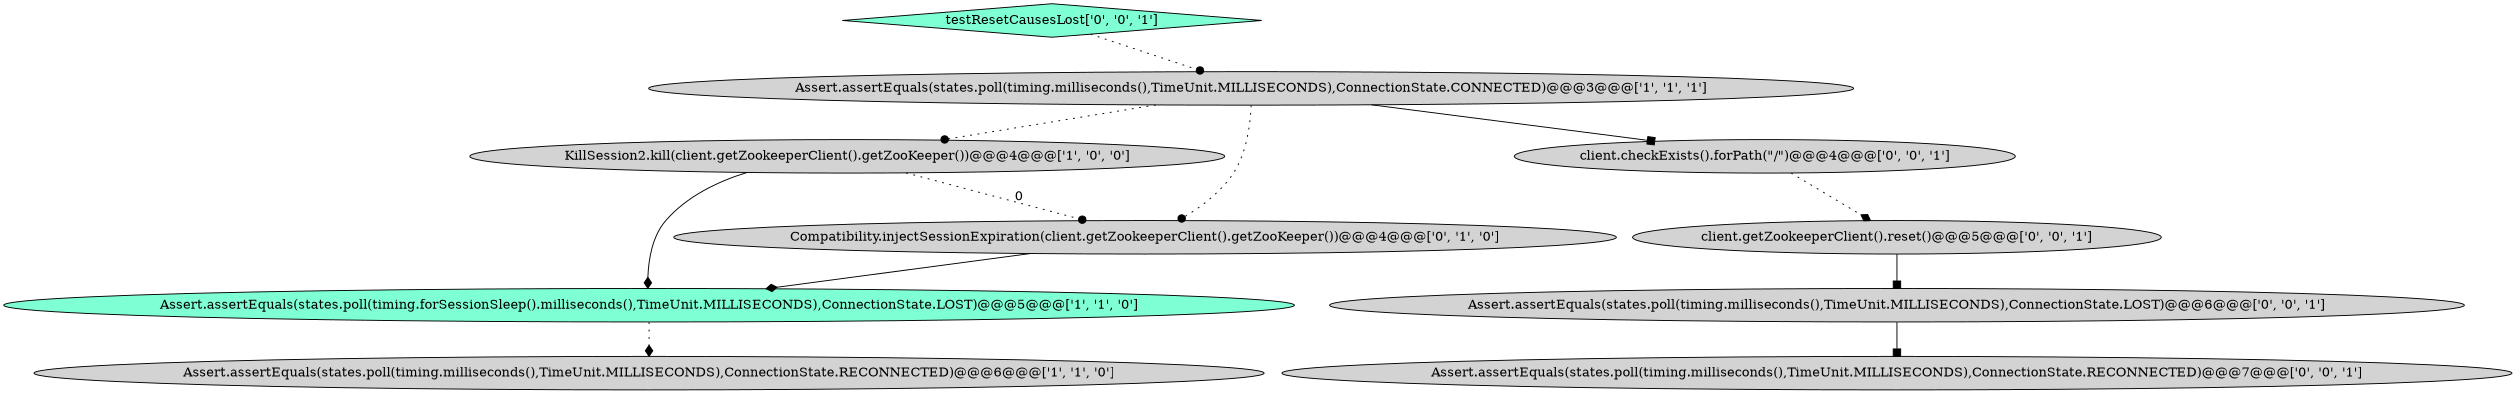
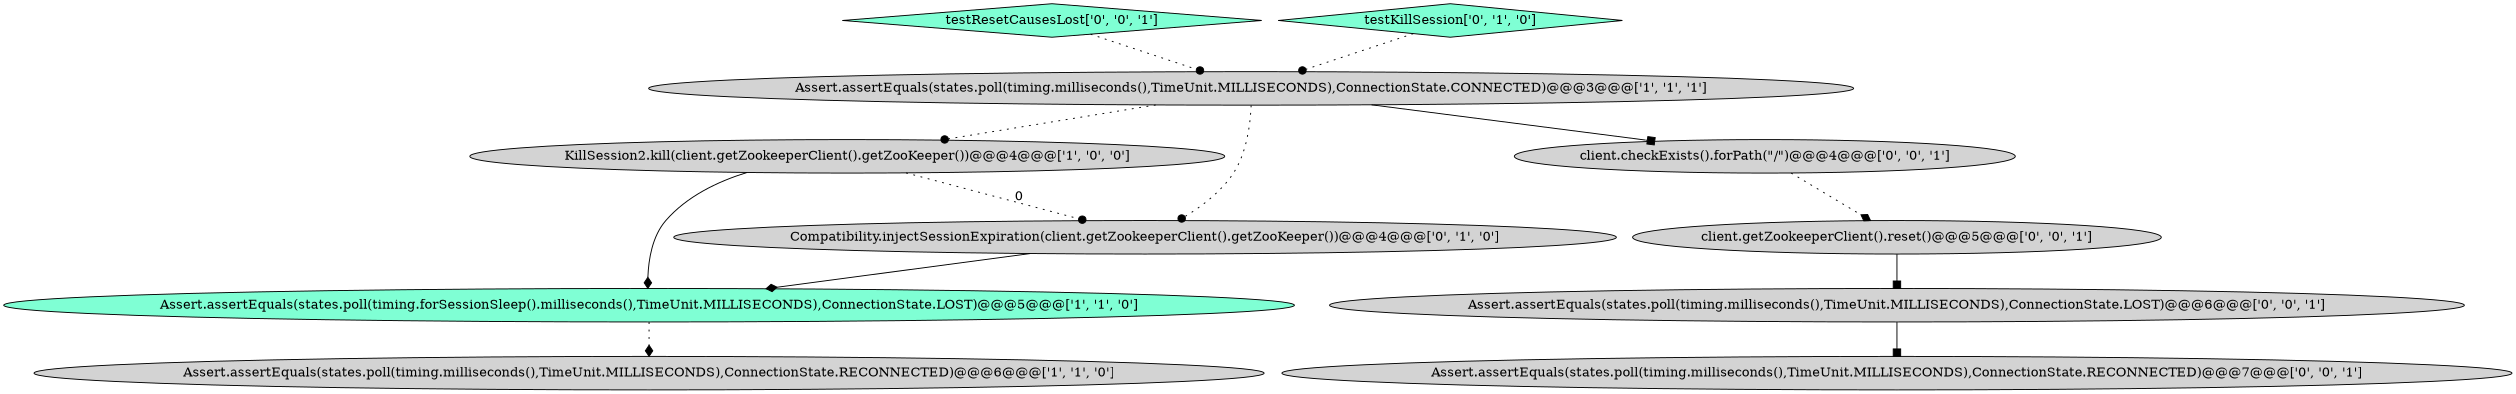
none -> (1450, 20)
